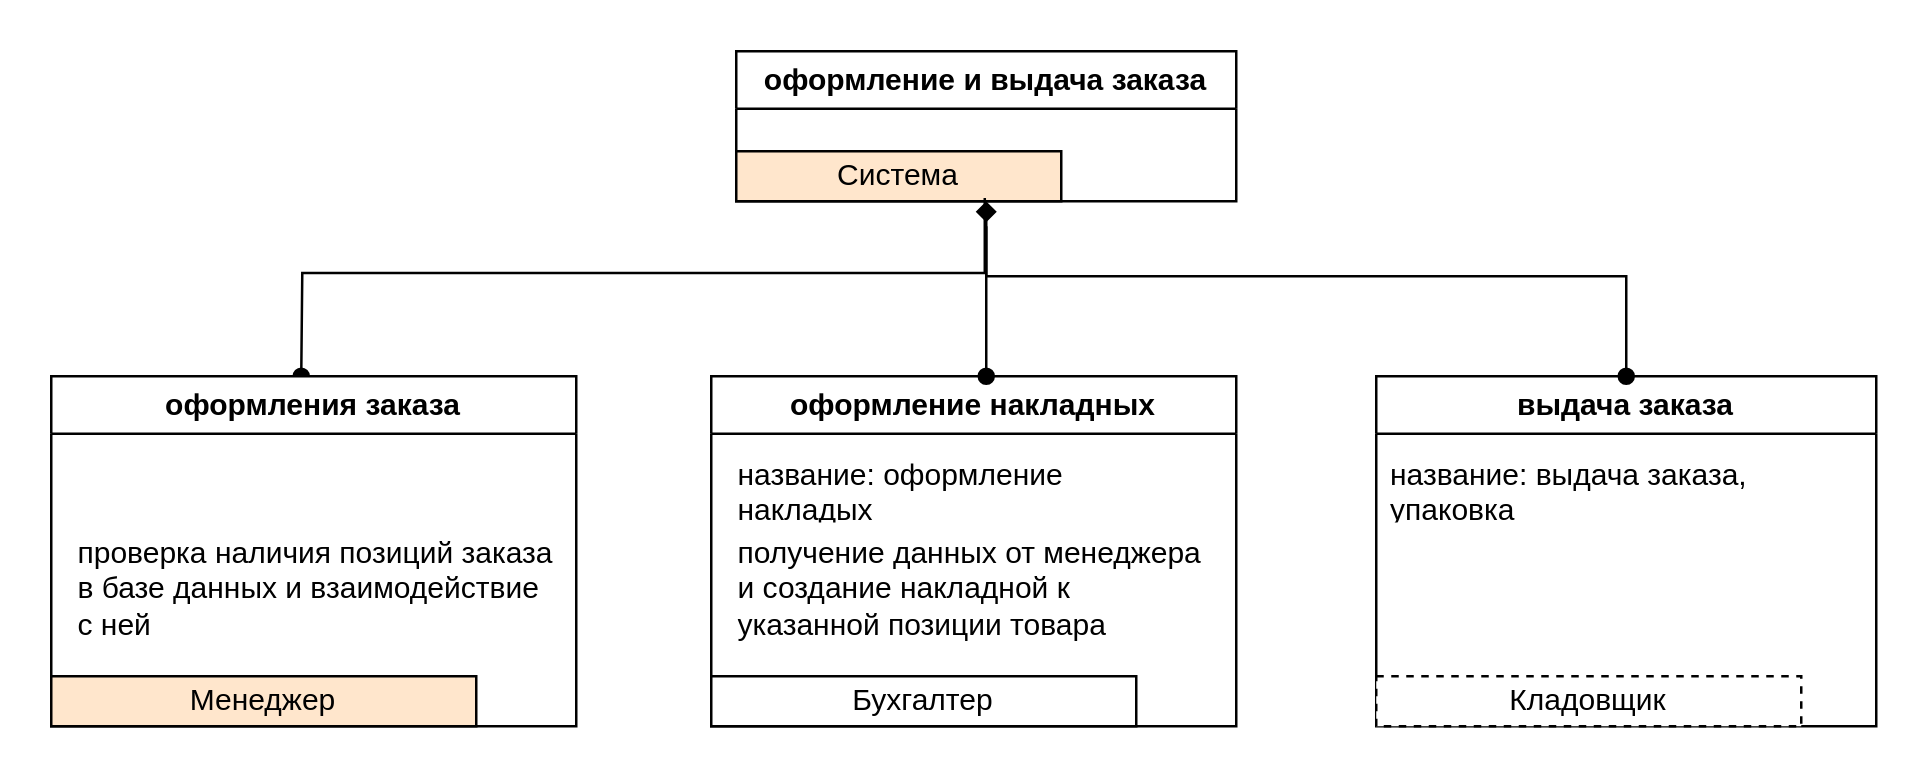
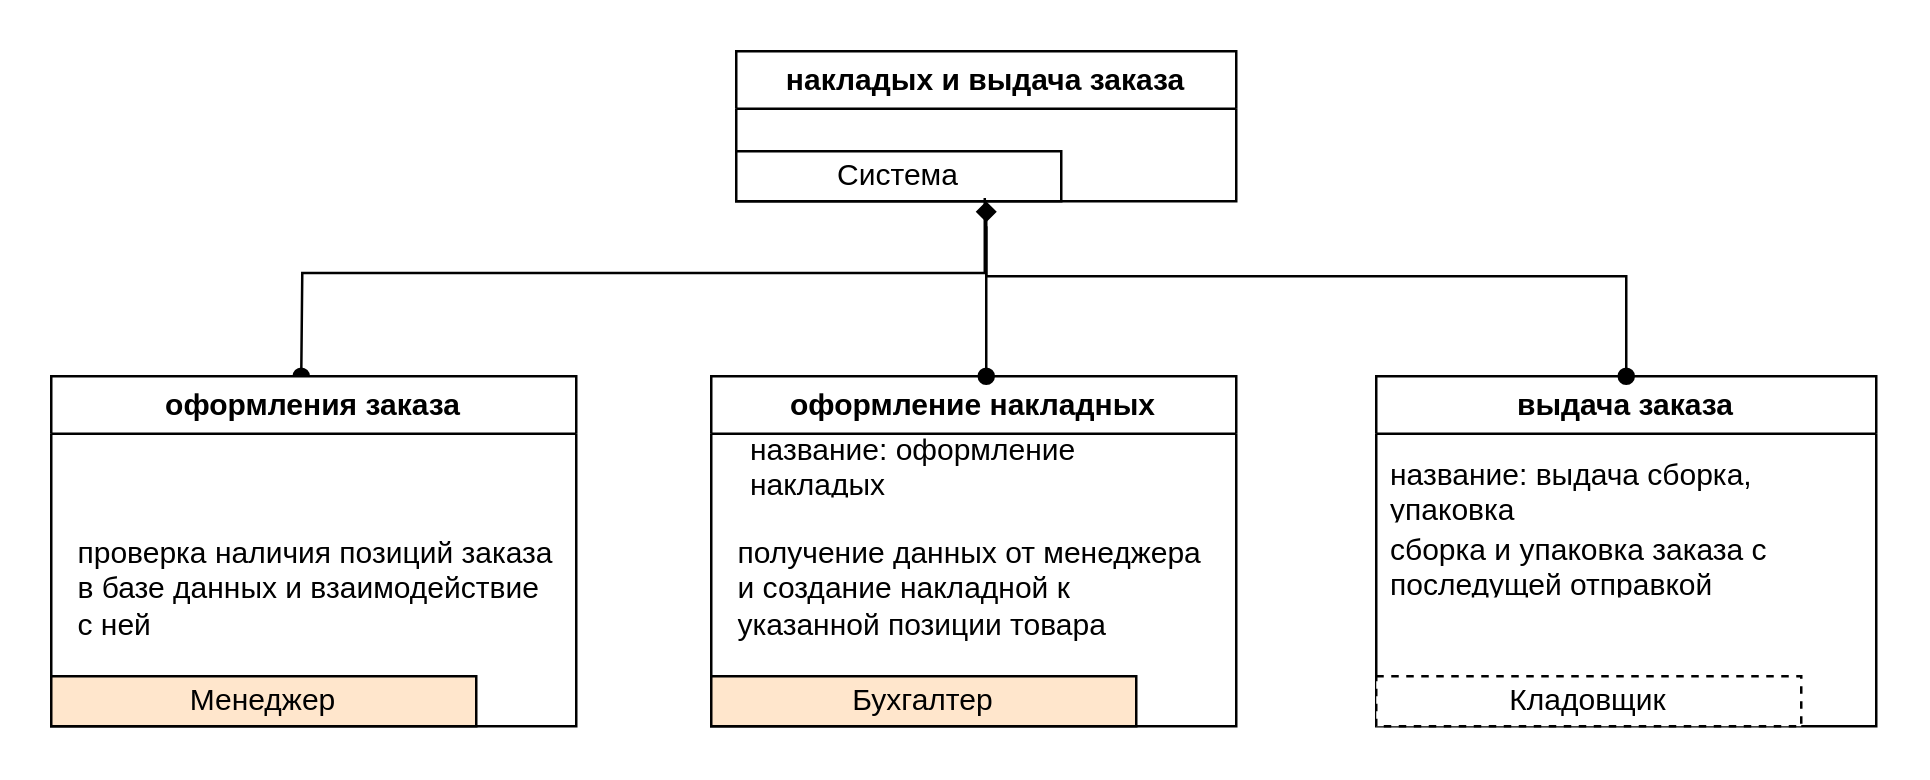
(986, 81) -> (986, 81)
(899, 176) -> (899, 176)
(961, 489) -> (974, 464)
(1616, 489) -> (1616, 489)
none -> (1614, 564)
(924, 701) -> (924, 701)
